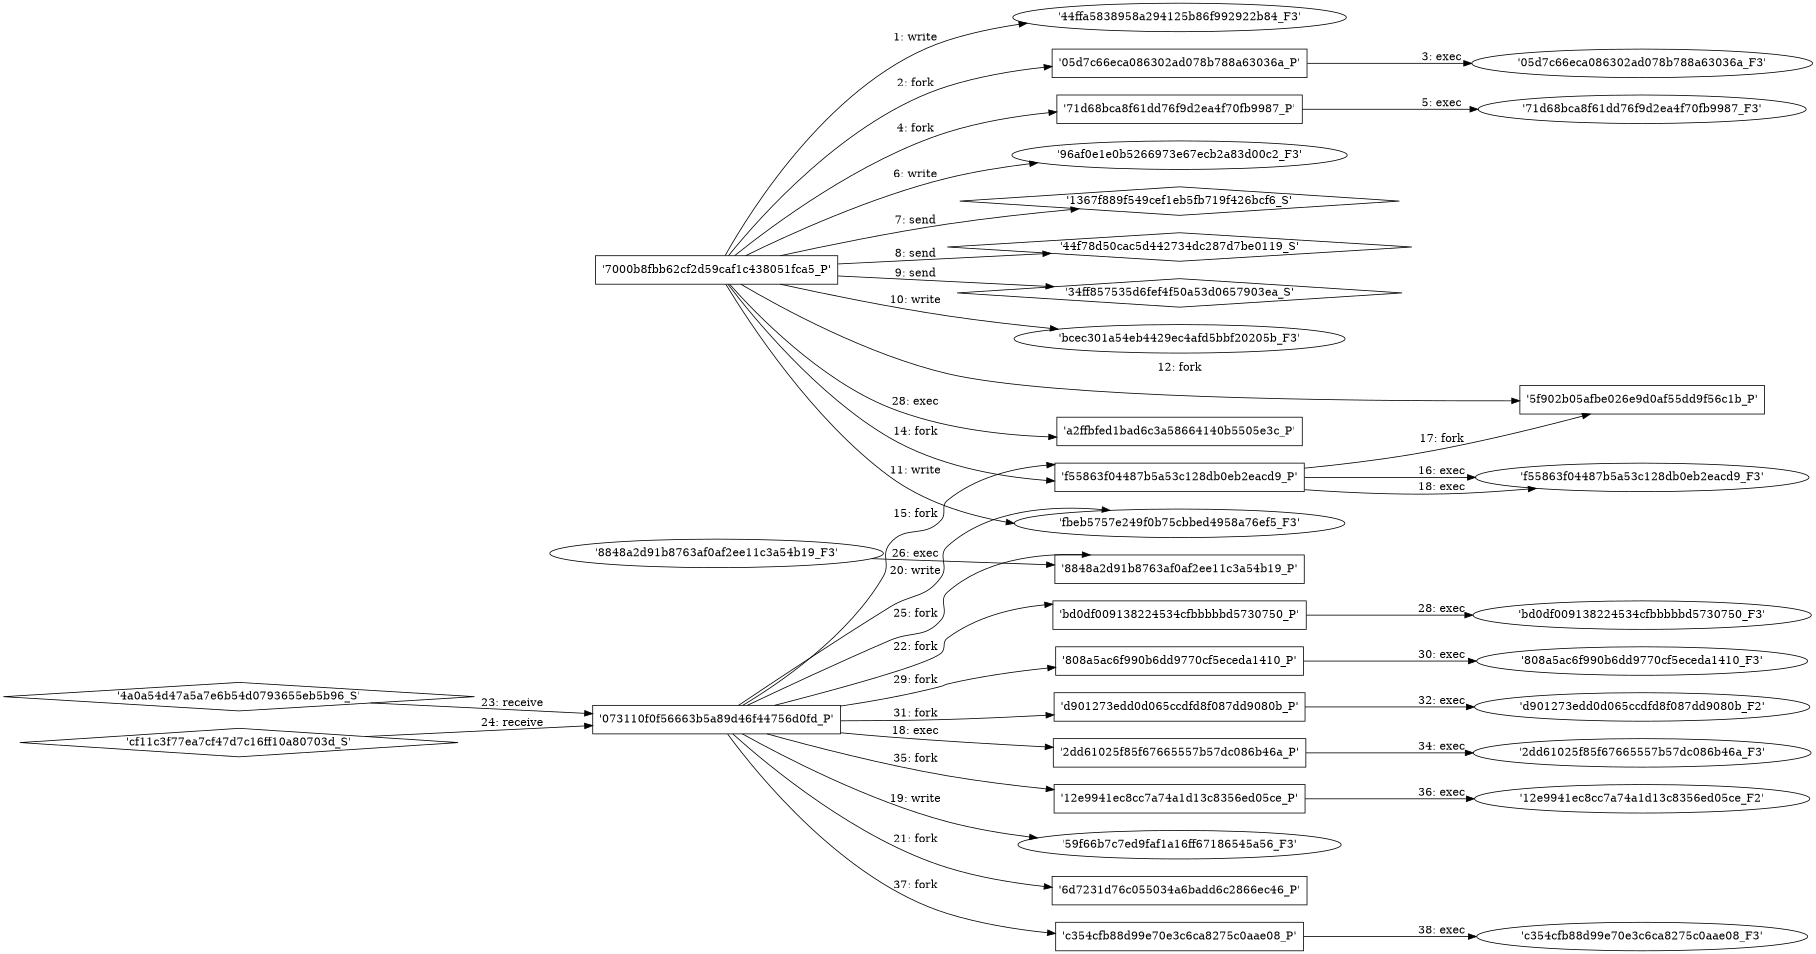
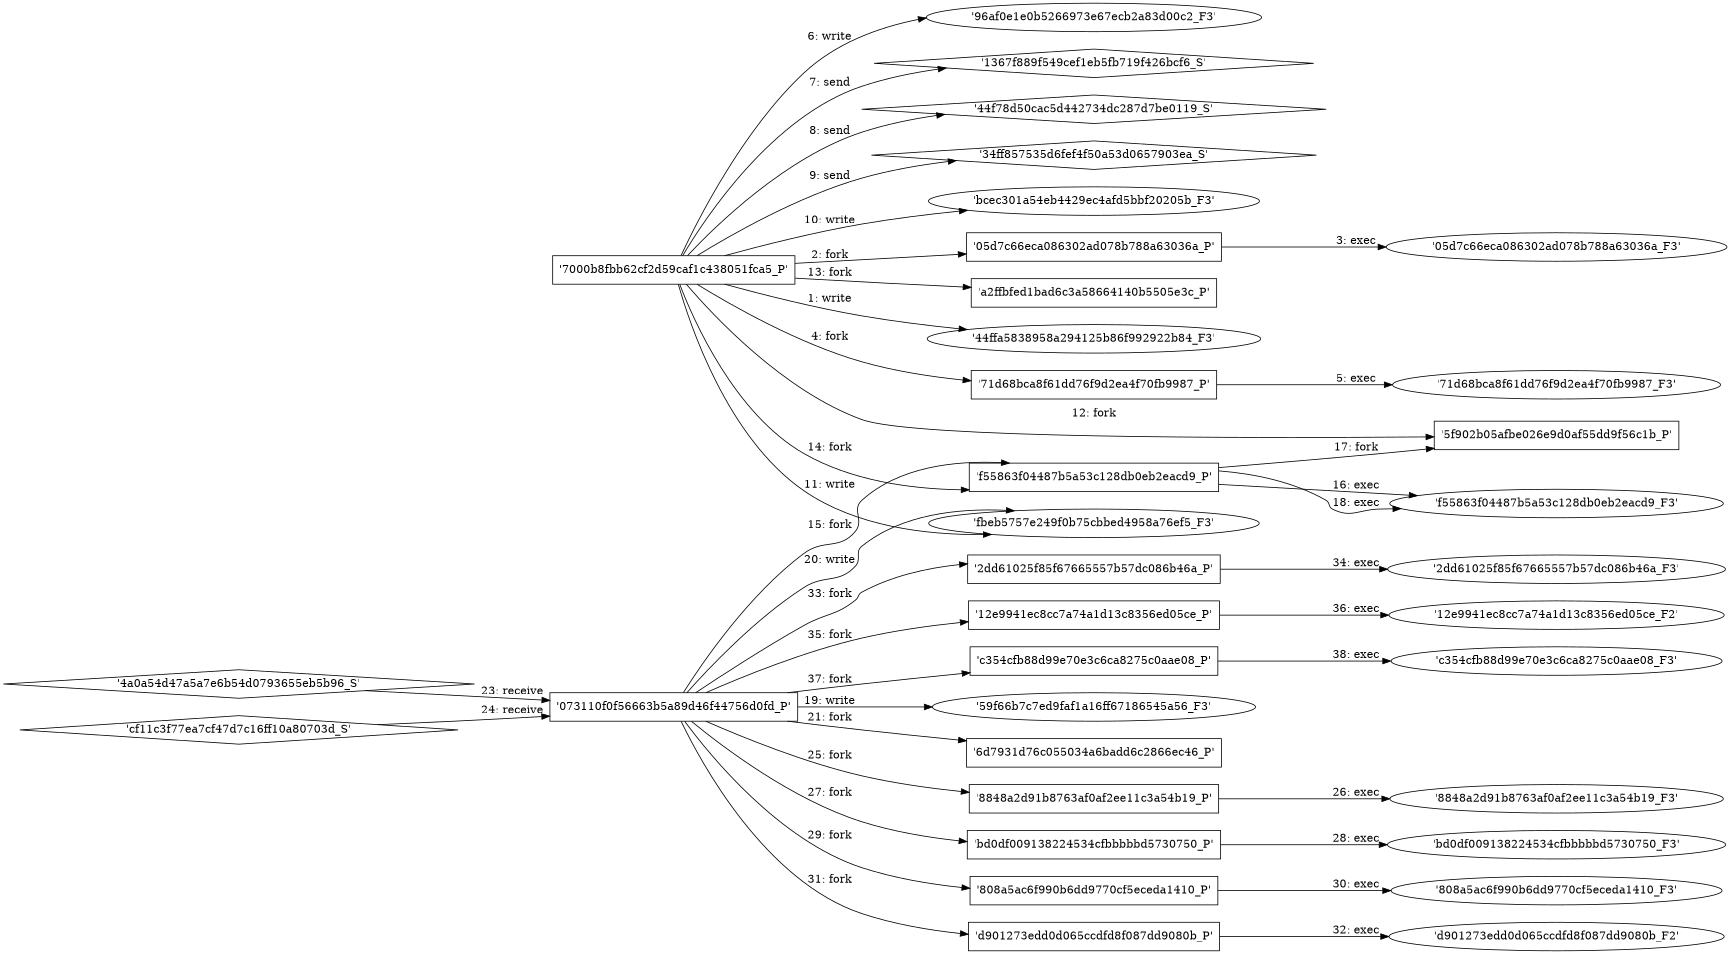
(915, 402) -> (830, 273)
(959, 562) -> (1300, 799)
(915, 647) -> (830, 793)
(915, 731) -> (830, 594)
(1180, 891) -> (1094, 753)
